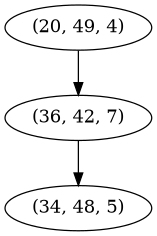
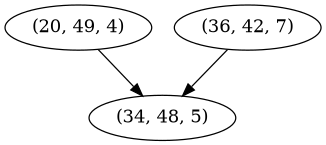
(78, 67) -> (116, 68)
